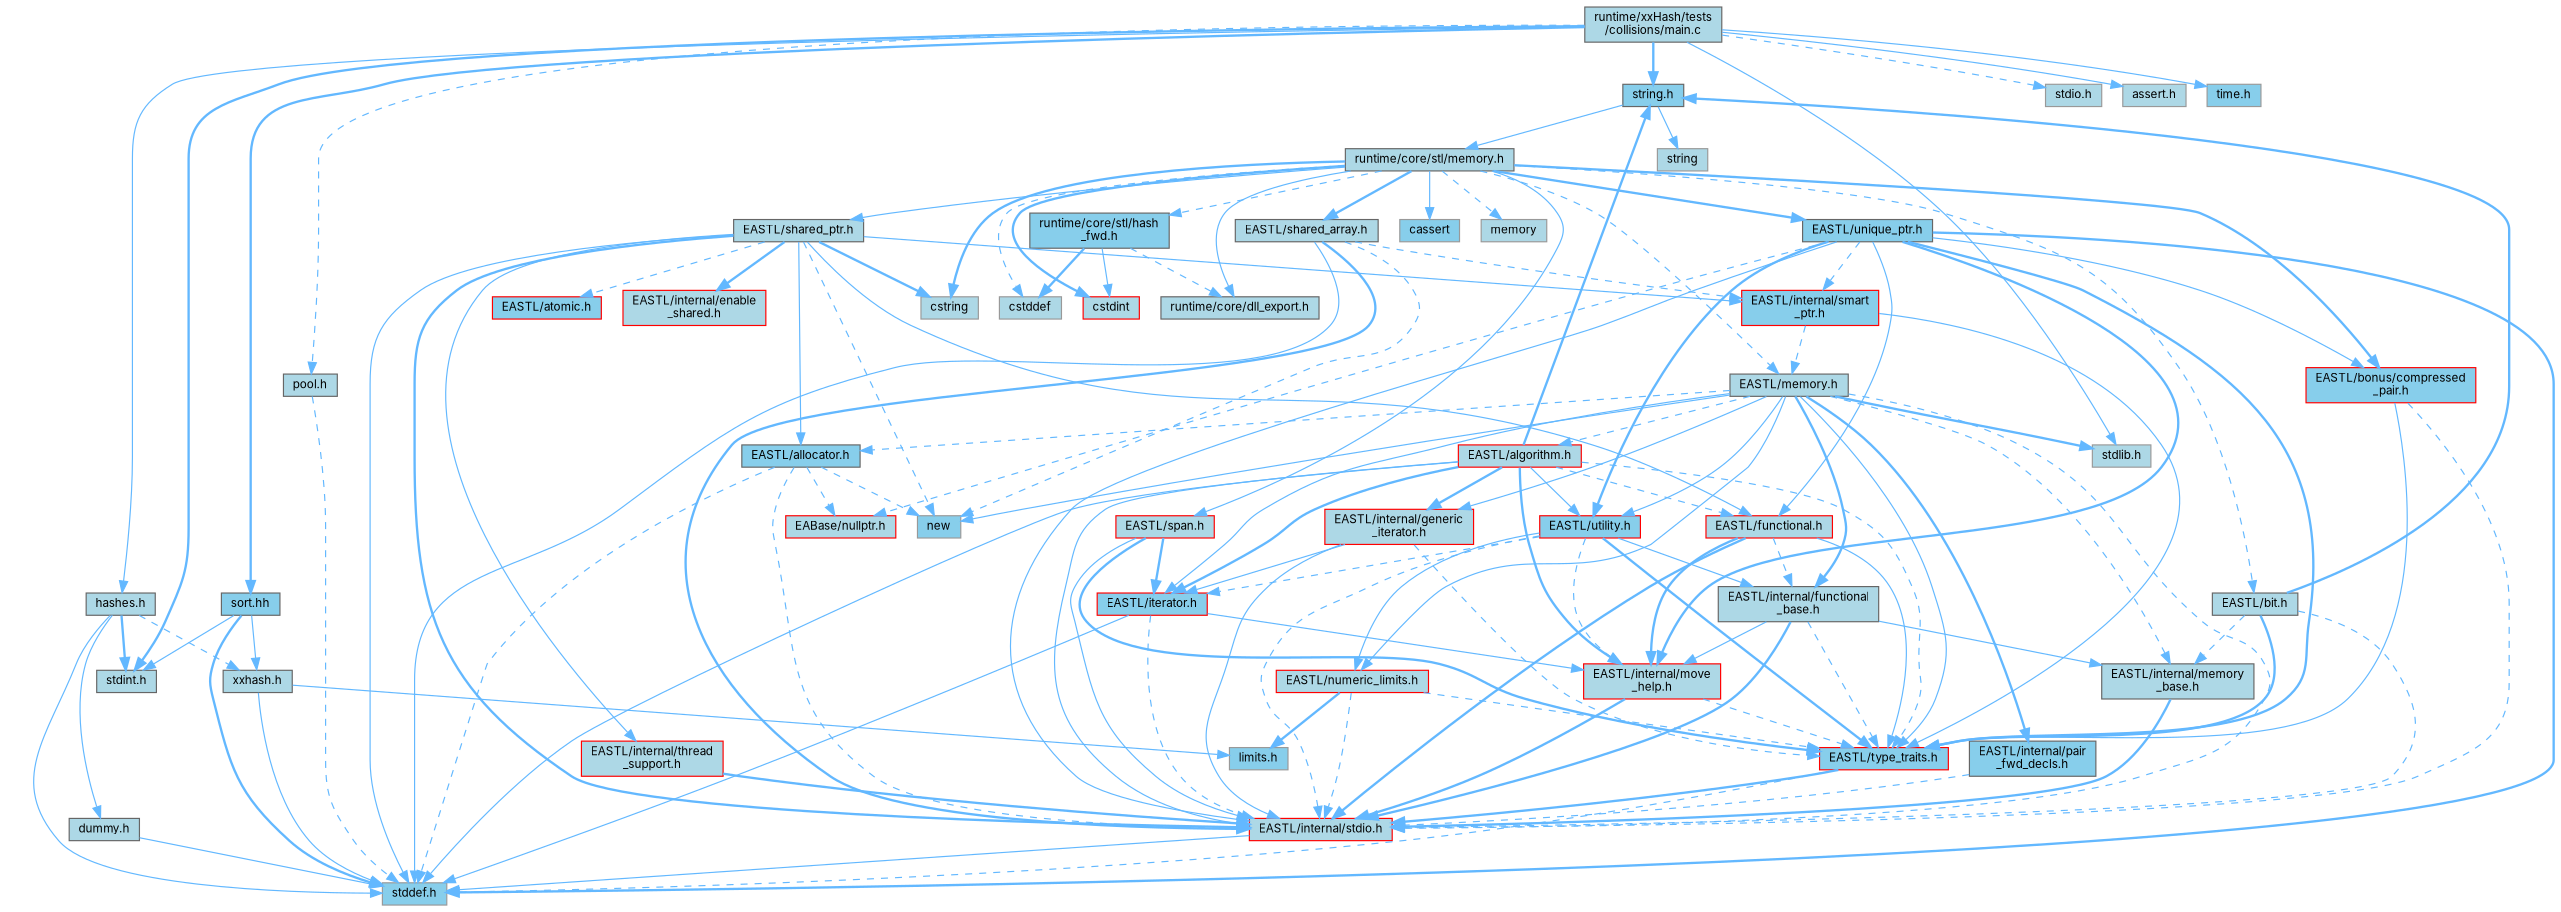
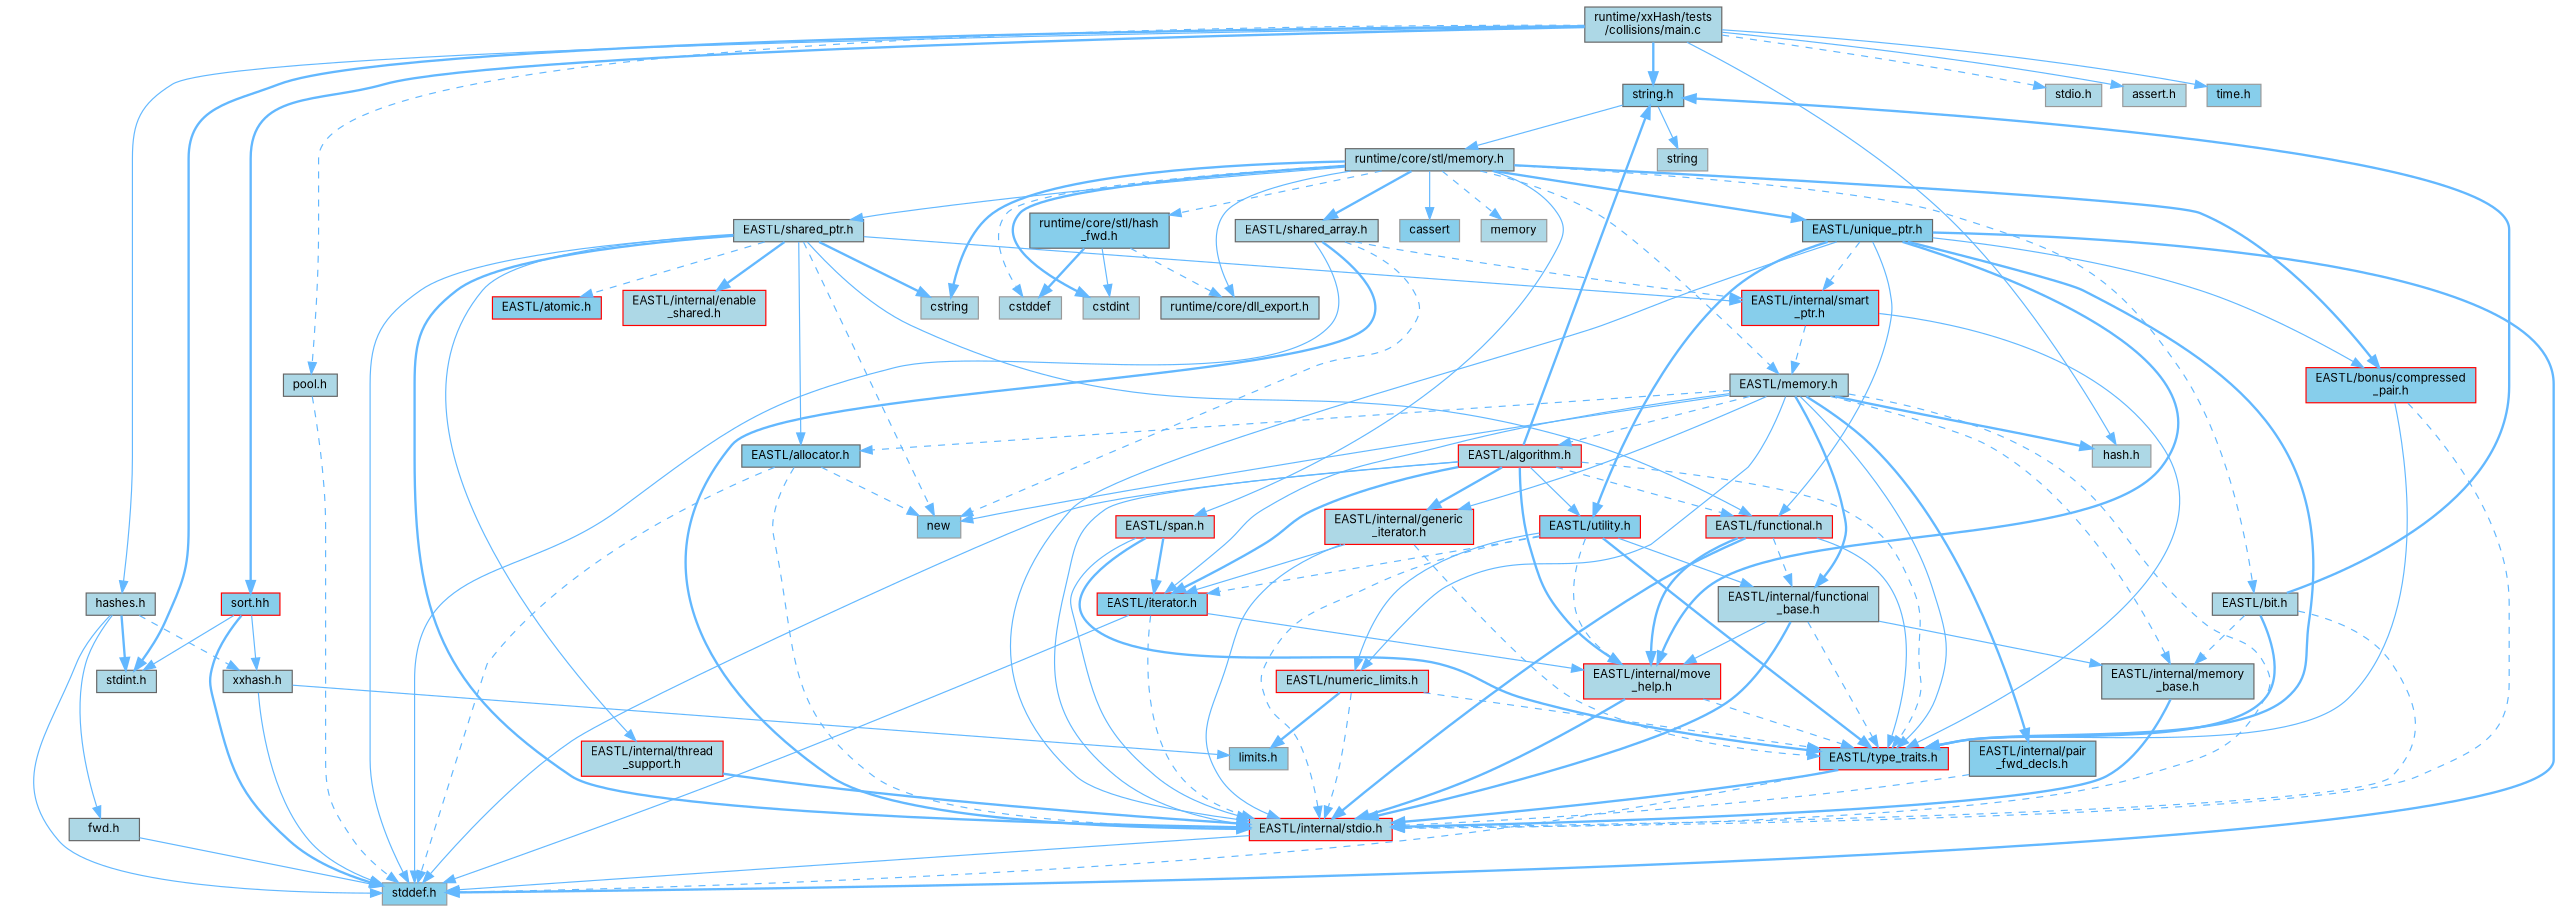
(1111, 308) -> (1111, 308)
(2122, 456) -> (2122, 456)
(1719, 468) -> none
(841, 527) -> none
(251, 604) -> (251, 604)
(104, 830) -> (104, 830)
